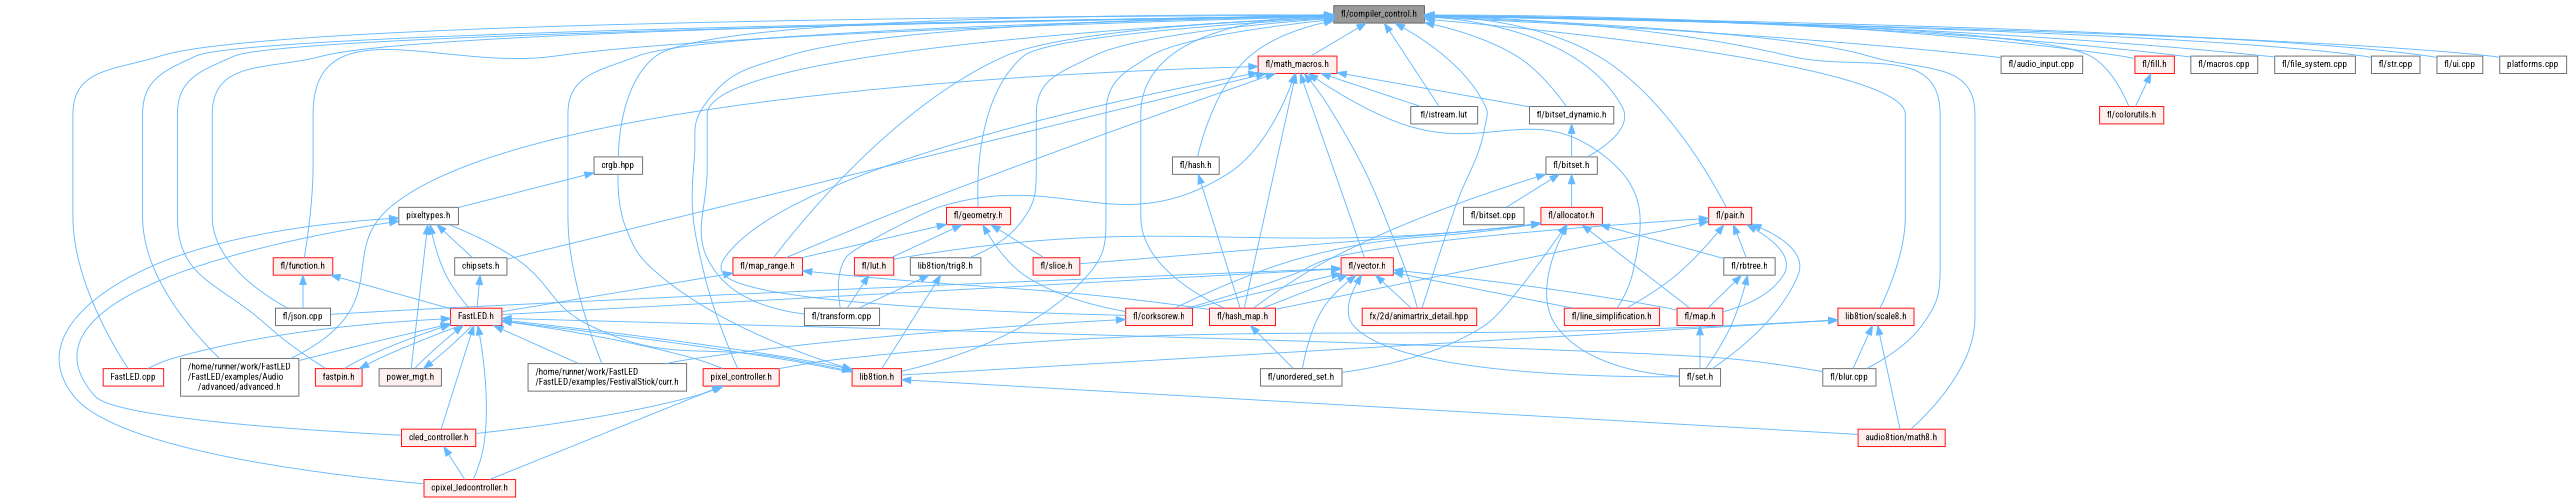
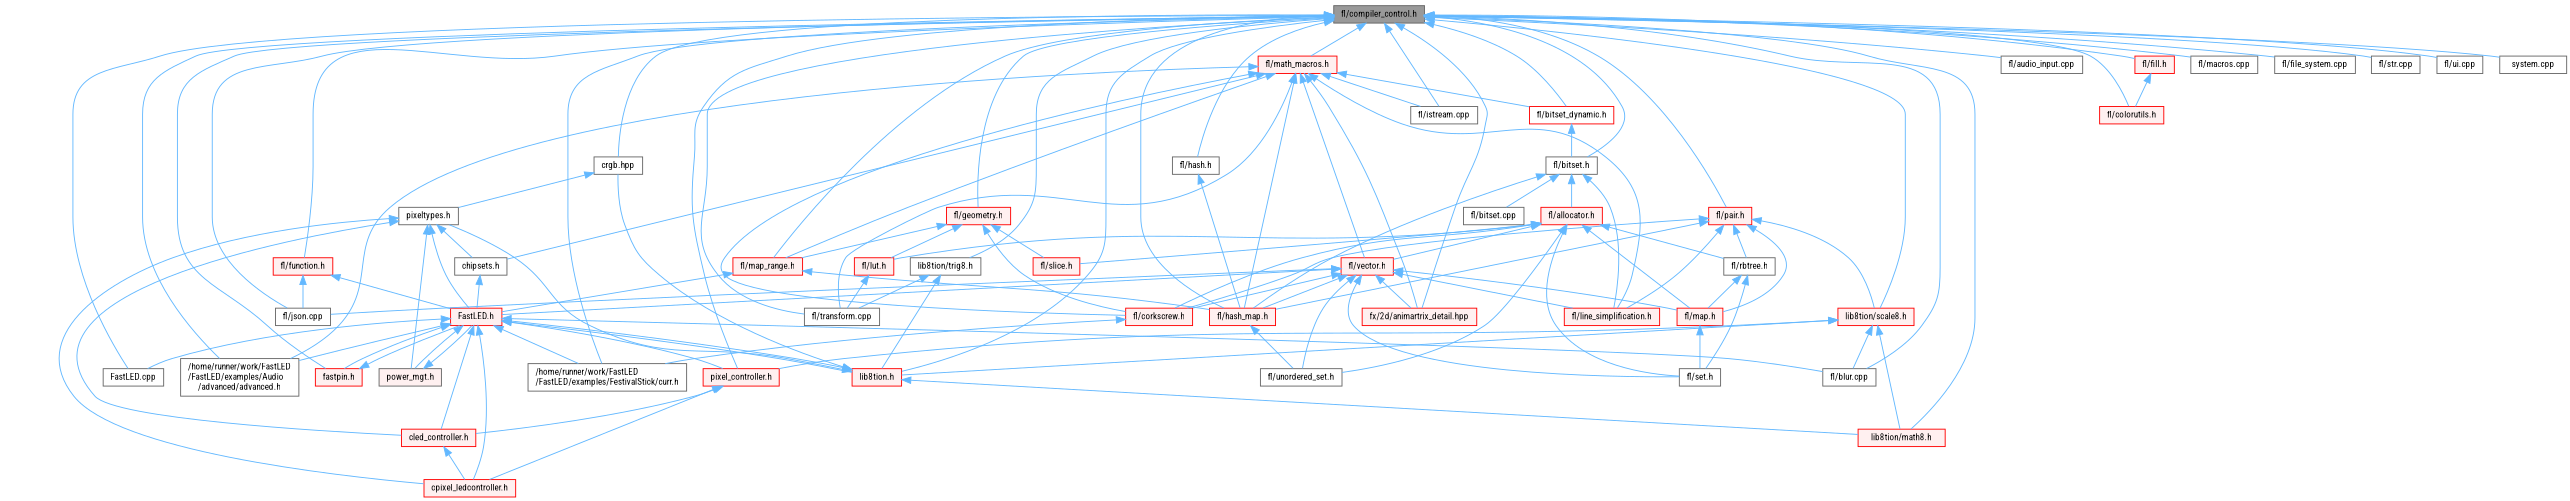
(2533, 65) -> (2533, 65)
(1444, 115) -> (1444, 115)
(1572, 115) -> (1572, 115)
none -> (1452, 245)
none -> (1619, 261)
(1783, 302) -> (1833, 246)
(133, 377) -> (133, 377)
(1902, 438) -> (1902, 438)
